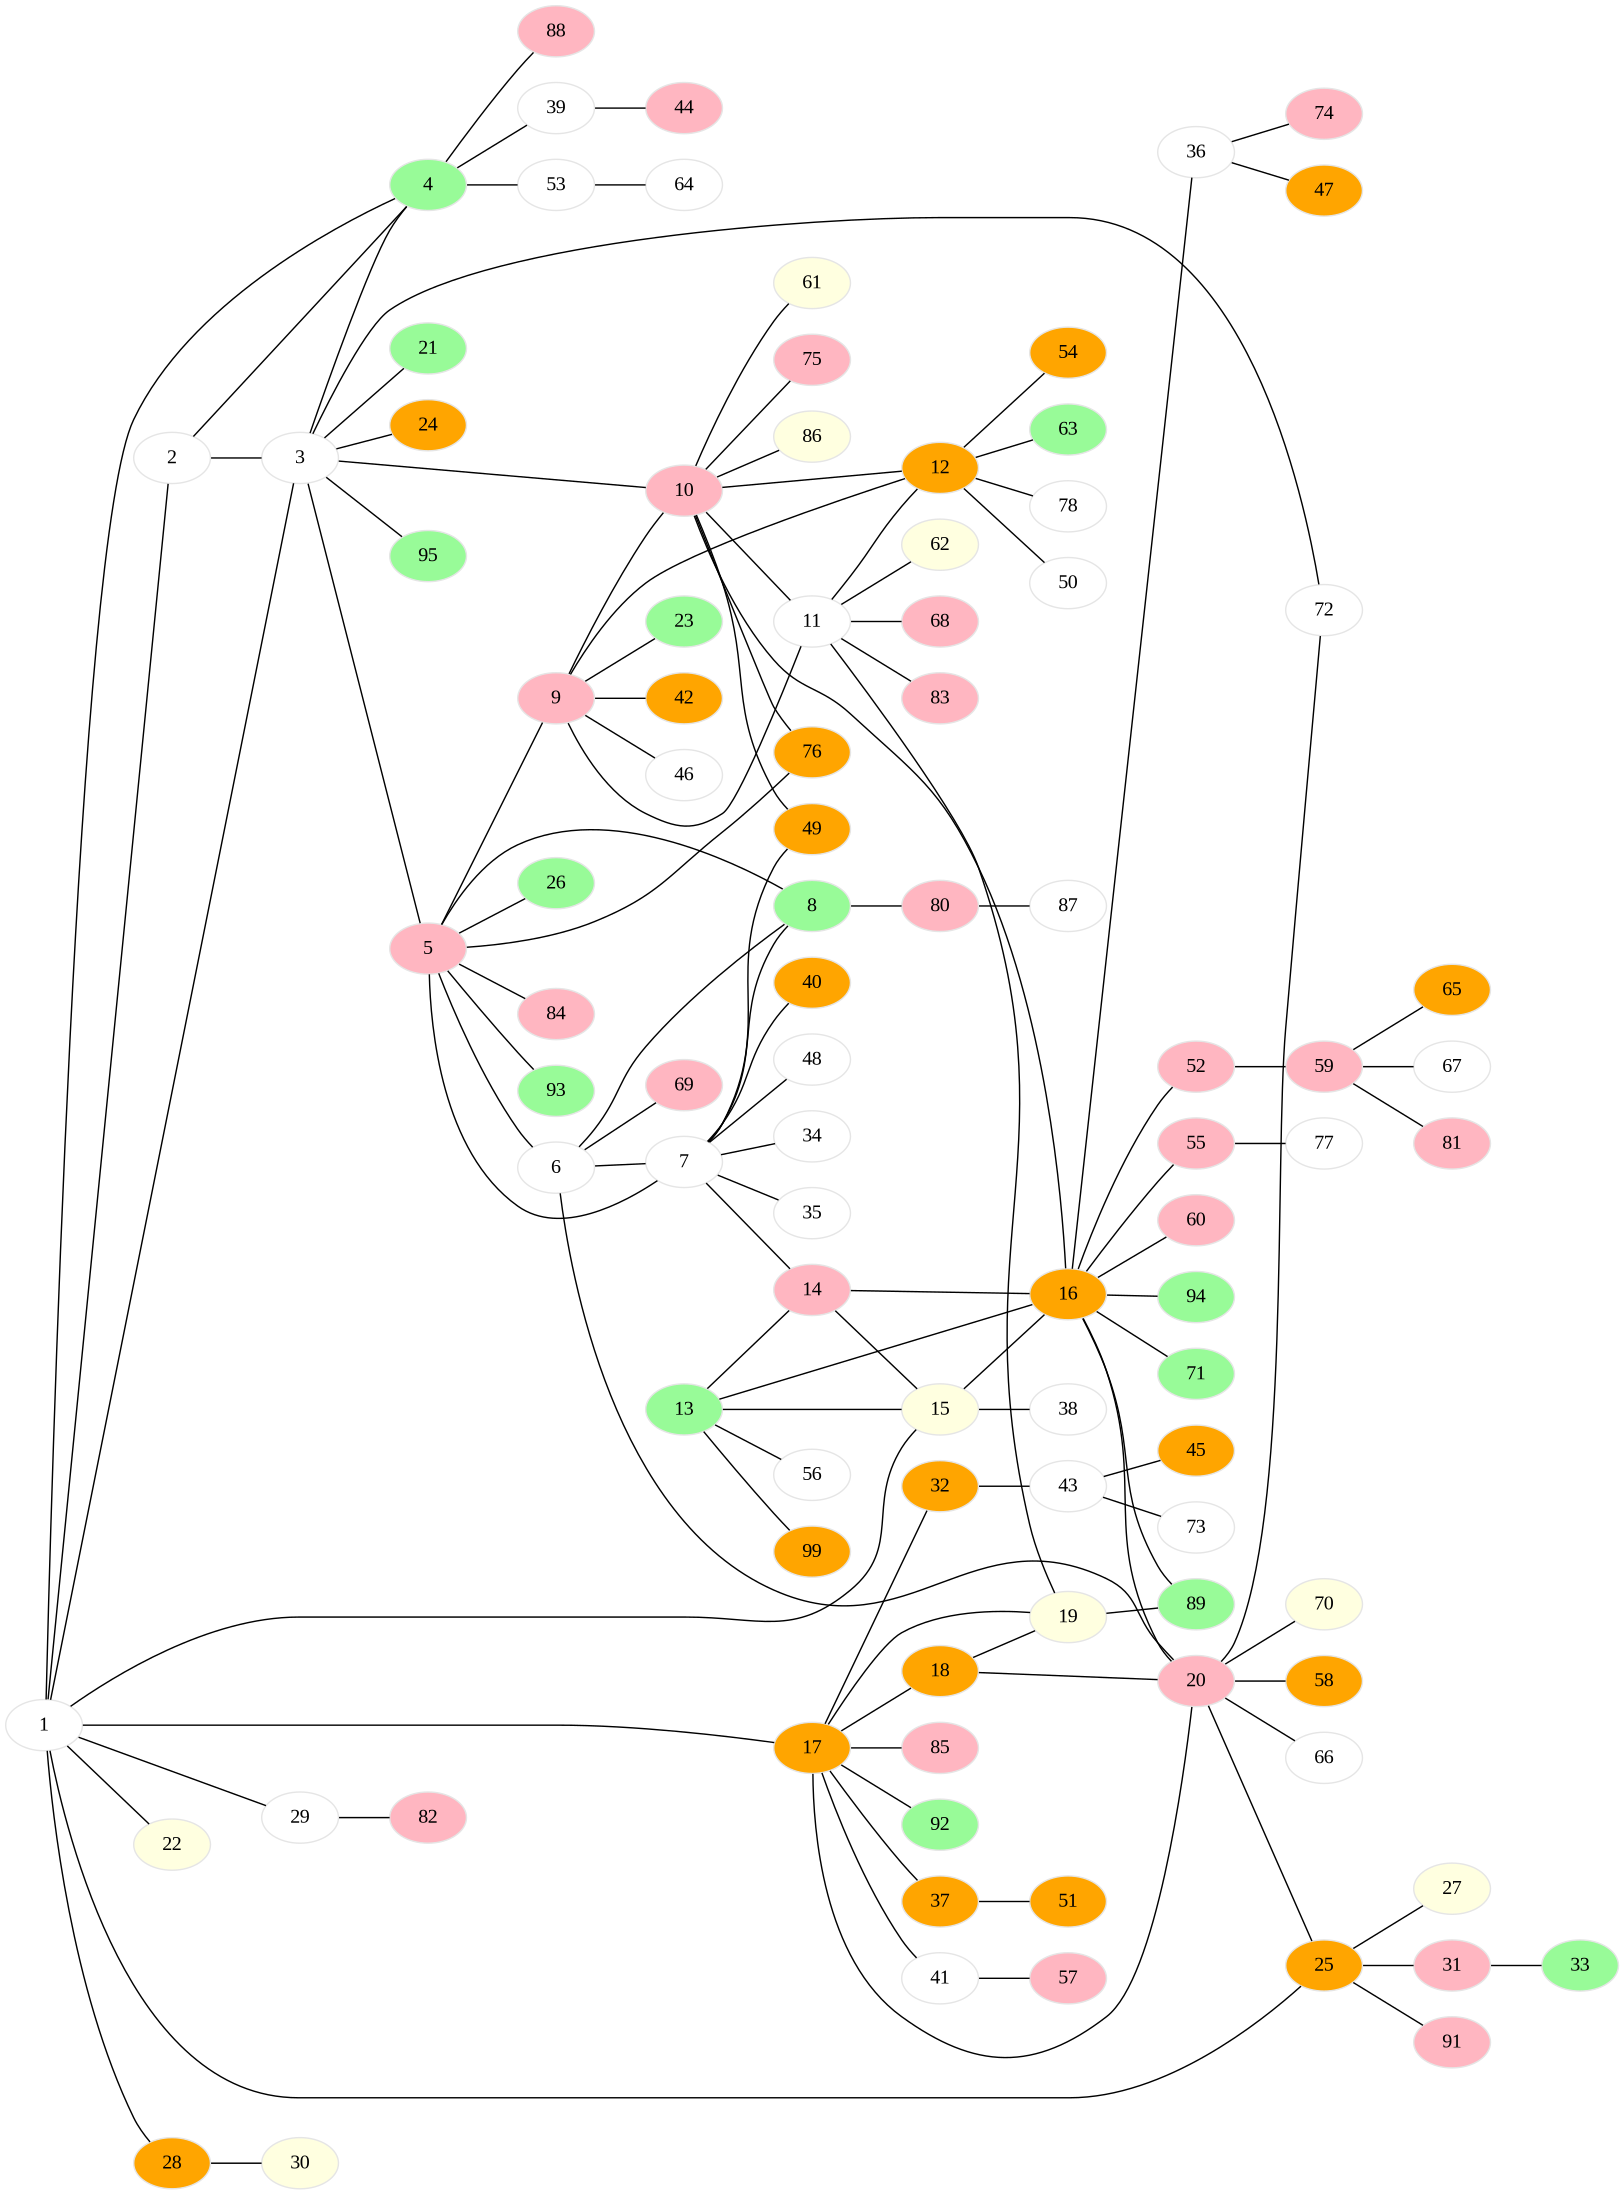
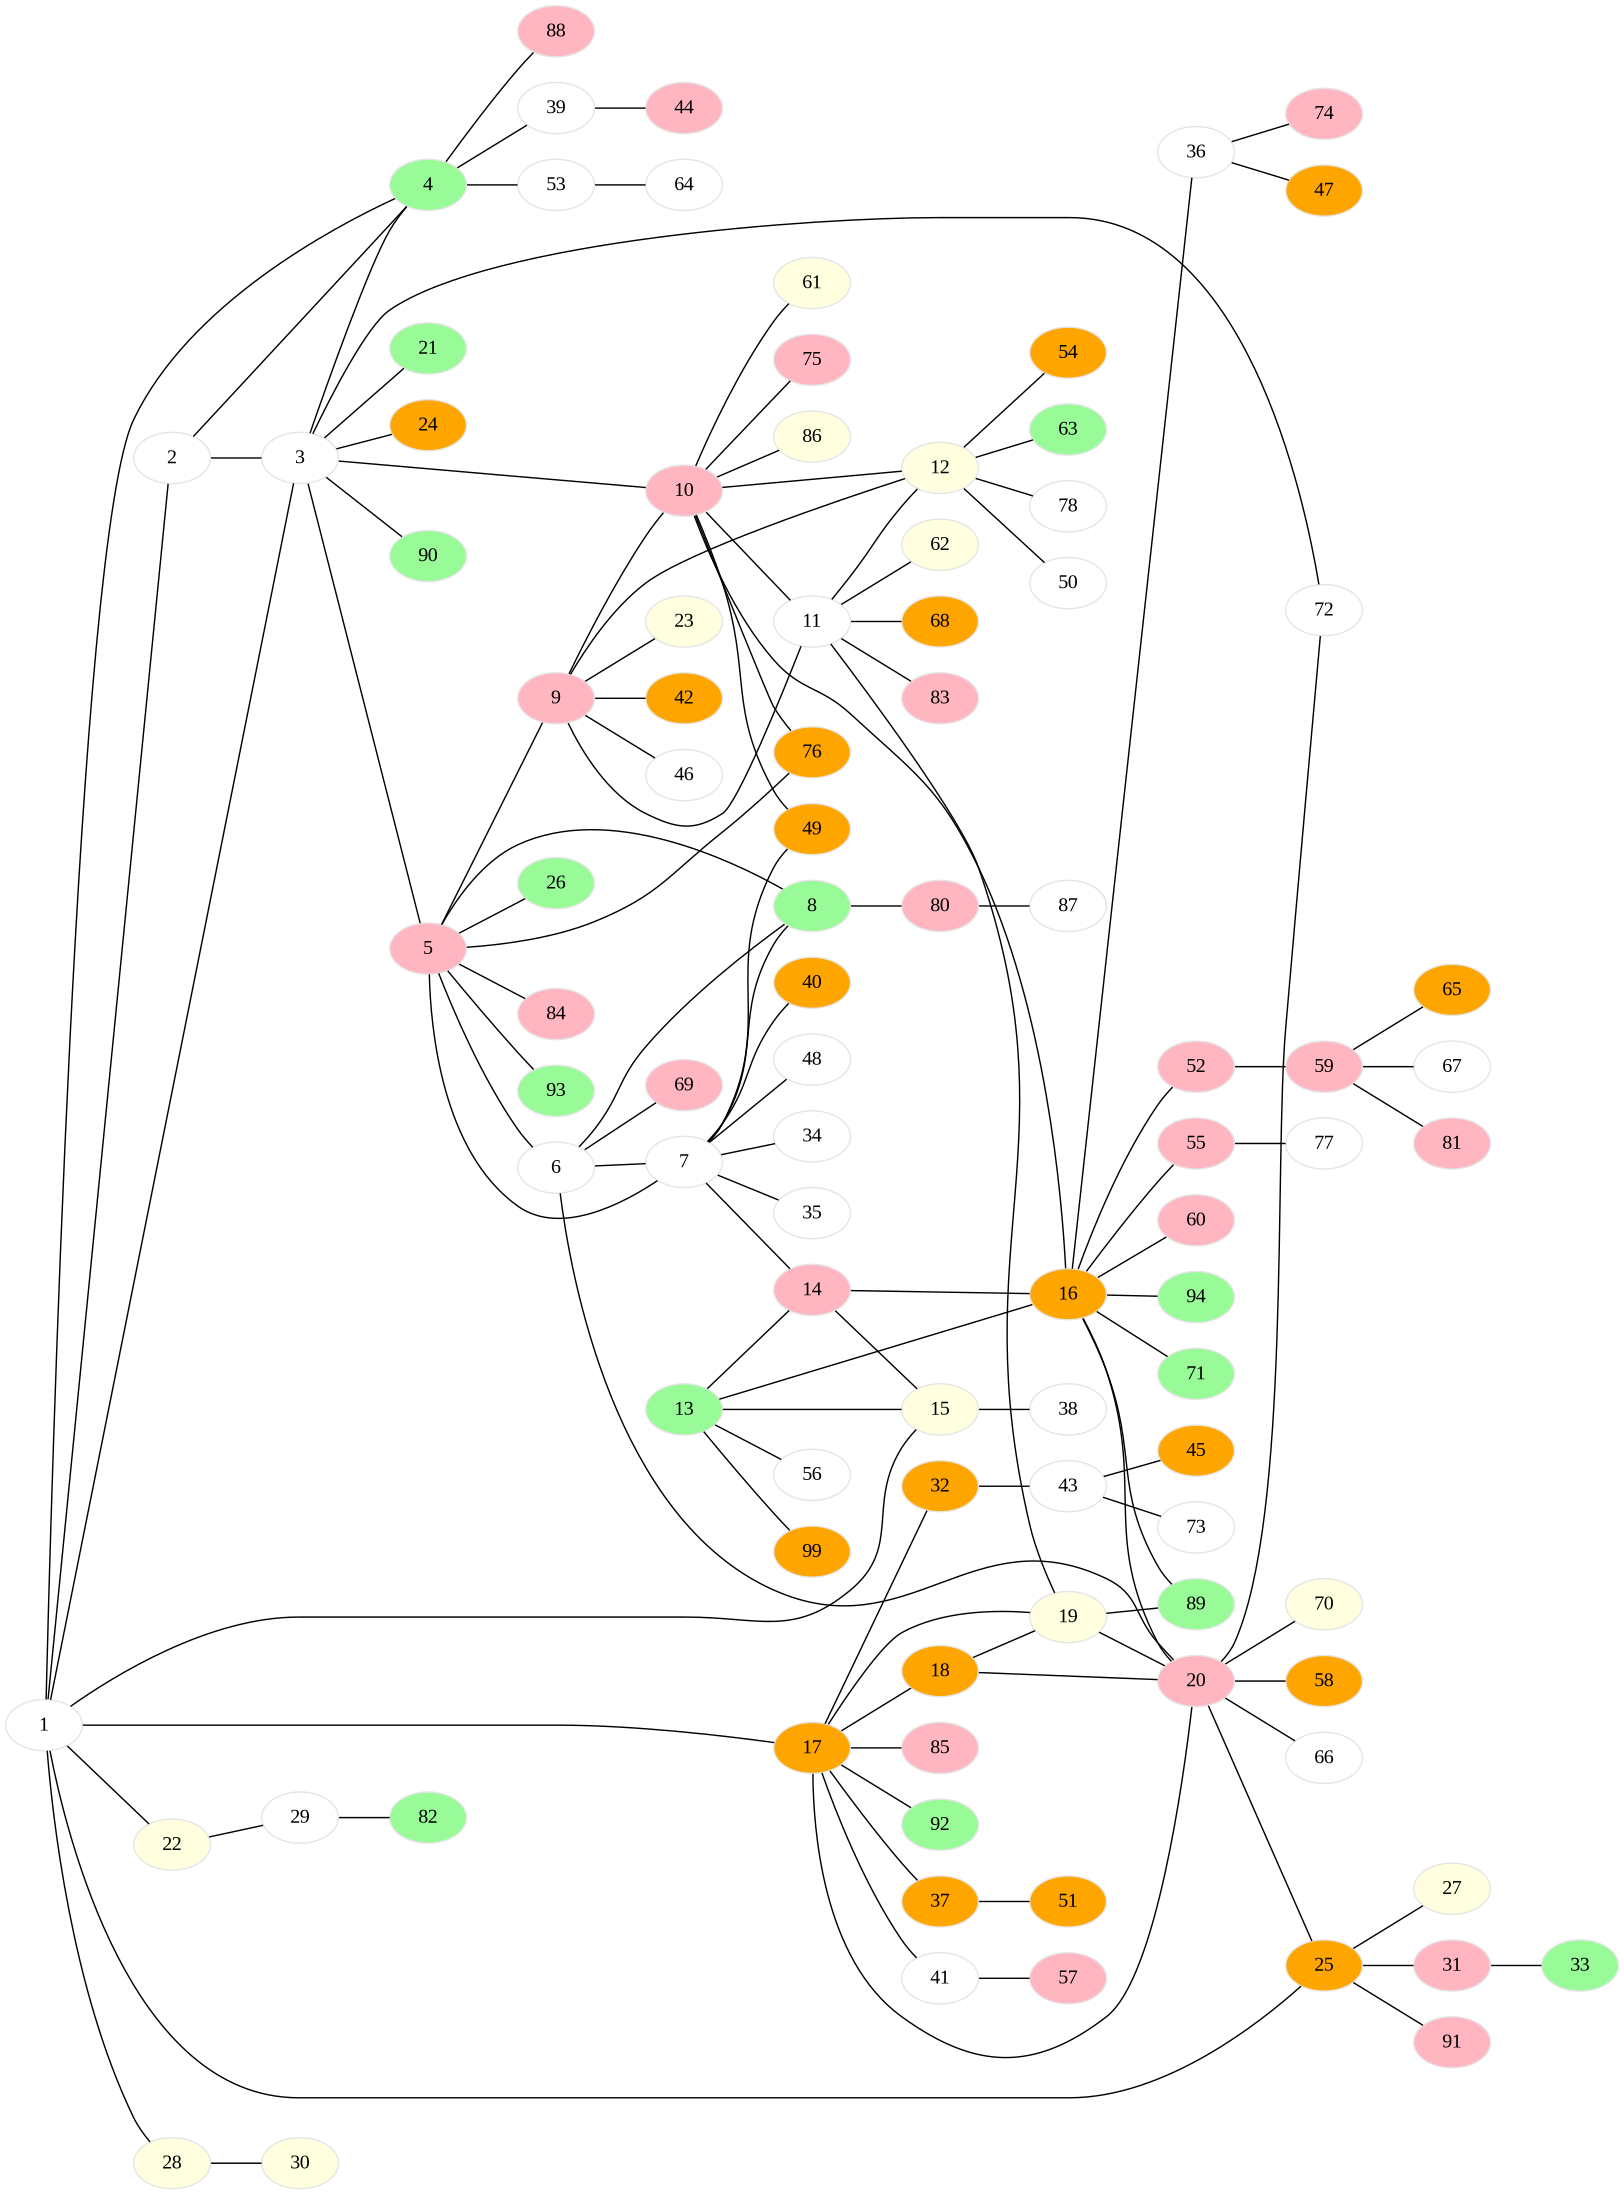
(940, 468) -> (940, 468)
(428, 556) -> (428, 556)
(684, 622) -> (684, 622)
(940, 622) -> (940, 622)
(998, 1357) -> none
none -> (1132, 1649)
(172, 1771) -> (236, 1831)
(428, 1818) -> (428, 1818)
(172, 2163) -> (172, 2163)
